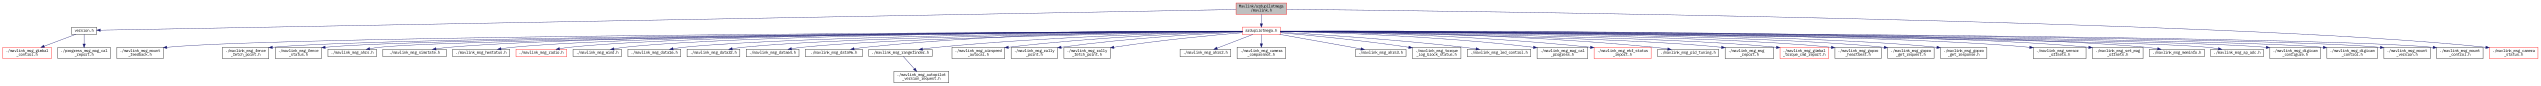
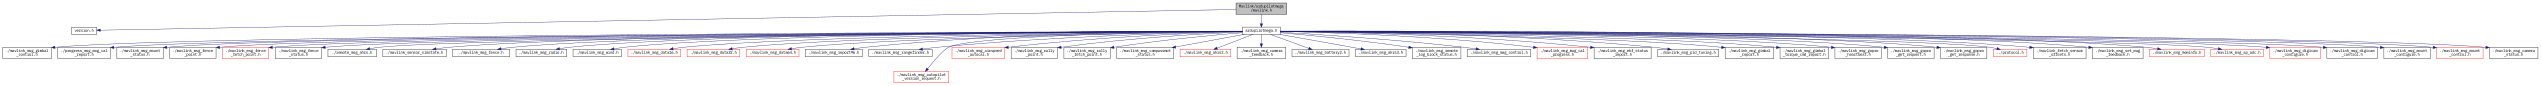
(1261, 9) -> (1261, 9)
(1887, 20) -> (1883, 35)
(1261, 31) -> (1261, 31)
(84, 39) -> (678, 35)
(60, 40) -> (649, 35)
(27, 53) -> (27, 53)
(140, 53) -> (140, 53)
none -> (193, 53)
(246, 53) -> (246, 53)
(352, 53) -> (352, 53)
(415, 53) -> (415, 53)
(481, 53) -> (481, 53)
(541, 53) -> (541, 53)
(654, 53) -> (654, 53)
(713, 53) -> (713, 53)
(773, 53) -> (773, 53)
(834, 53) -> (834, 53)
(978, 53) -> (978, 53)
none -> (1145, 53)
(1205, 53) -> (1205, 53)
(1261, 53) -> (1261, 53)
none -> (1321, 53)
(1437, 53) -> (1437, 53)
(1499, 53) -> (1499, 53)
(1562, 53) -> (1562, 53)
(1623, 53) -> (1623, 53)
(1749, 53) -> (1749, 53)
(1804, 53) -> (1804, 53)
none -> (2010, 53)
(2060, 53) -> (2060, 53)
(2118, 53) -> (2118, 53)
(2177, 53) -> (2177, 53)
(2237, 53) -> (2237, 53)
(2295, 53) -> (2295, 53)
(2407, 53) -> (2407, 53)
(2460, 53) -> (2460, 53)
(2514, 53) -> (2514, 53)
(909, 63) -> (999, 39)
(921, 77) -> (921, 77)
